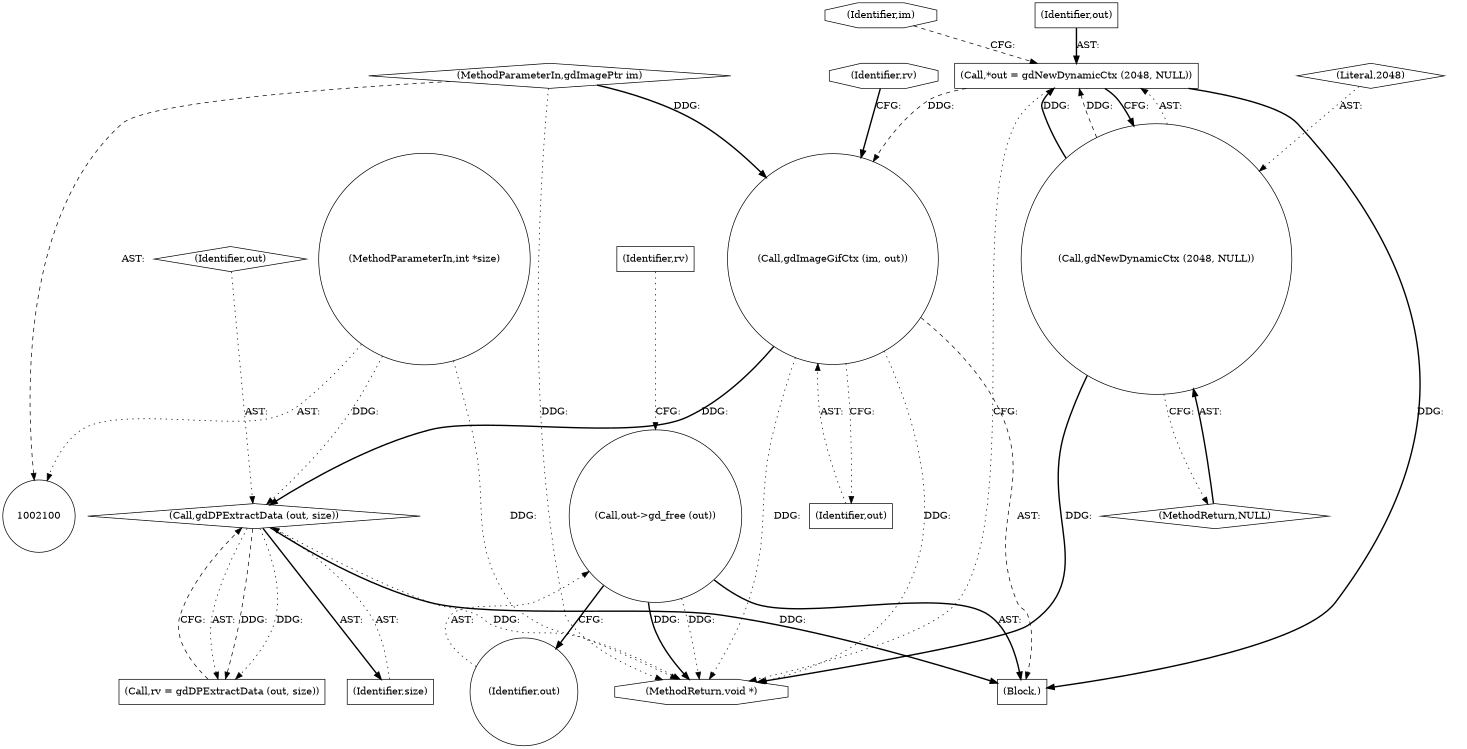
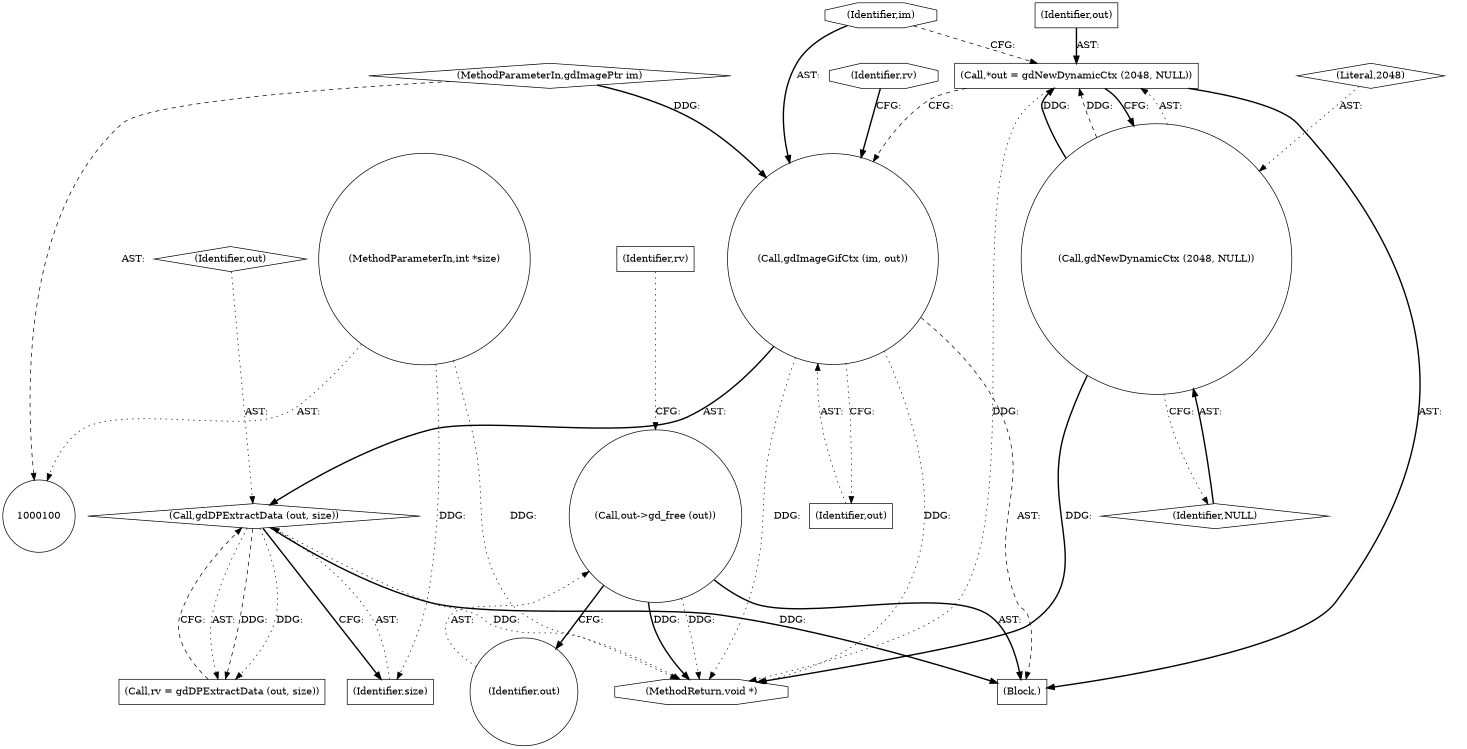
none -> (790, 77)
(943, 106) -> (943, 106)
(541, 408) -> none
(716, 412) -> (716, 412)
(1007, 412) -> (1007, 412)
(1432, 412) -> (1432, 412)
(334, 433) -> (437, 522)
(39, 516) -> (39, 516)
(1215, 516) -> (1215, 516)
(353, 620) -> (353, 620)
